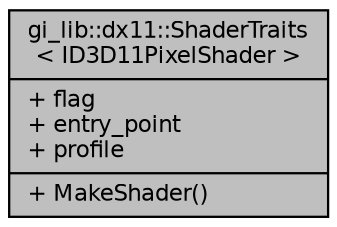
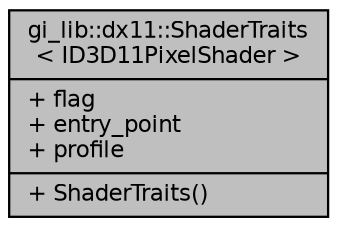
(118, 194) -> (118, 194)
